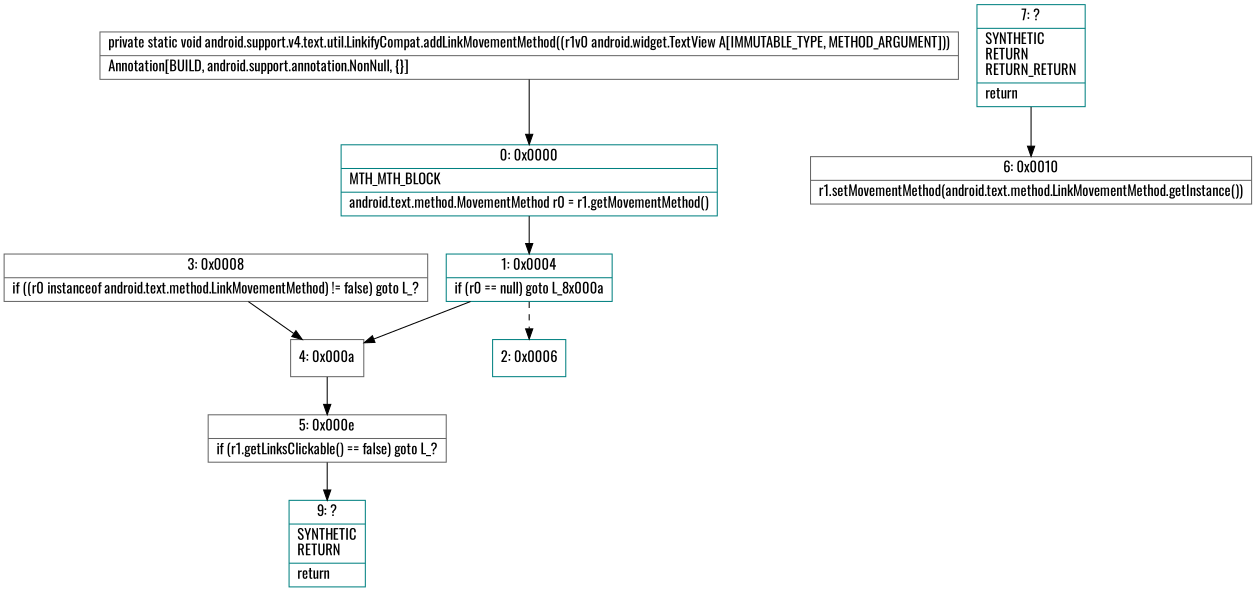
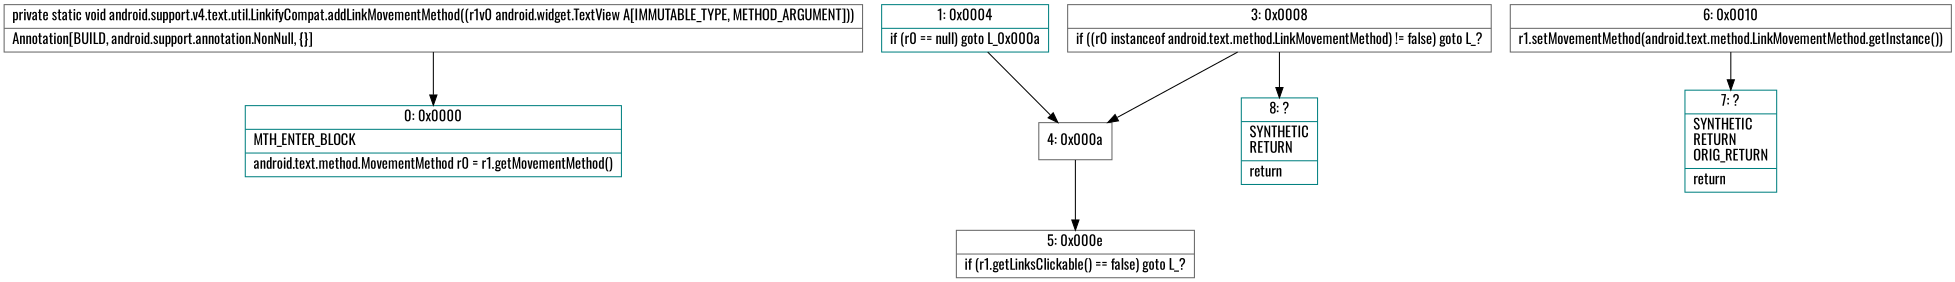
(1031, 71) -> (1731, 156)
(1031, 126) -> (1731, 66)
none -> (1279, 141)
(395, 180) -> (305, 141)
(529, 230) -> none
(529, 289) -> (965, 40)
(529, 358) -> none
(327, 544) -> none
